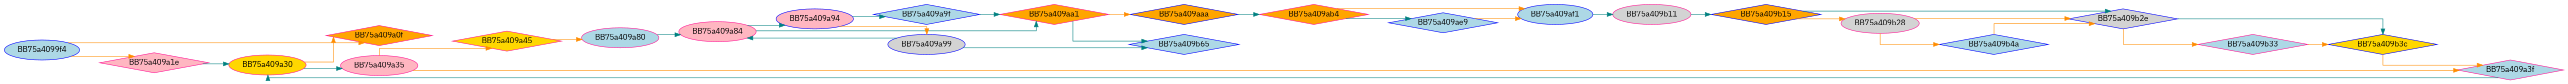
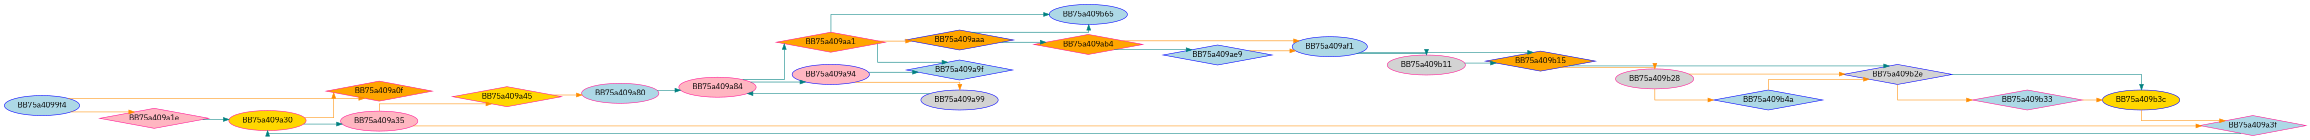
(987, 14) -> (901, 62)
(1184, 44) -> (1088, 14)
(2383, 44) -> (2141, 100)
(1052, 48) -> (1031, 32)
none -> (1444, 52)
